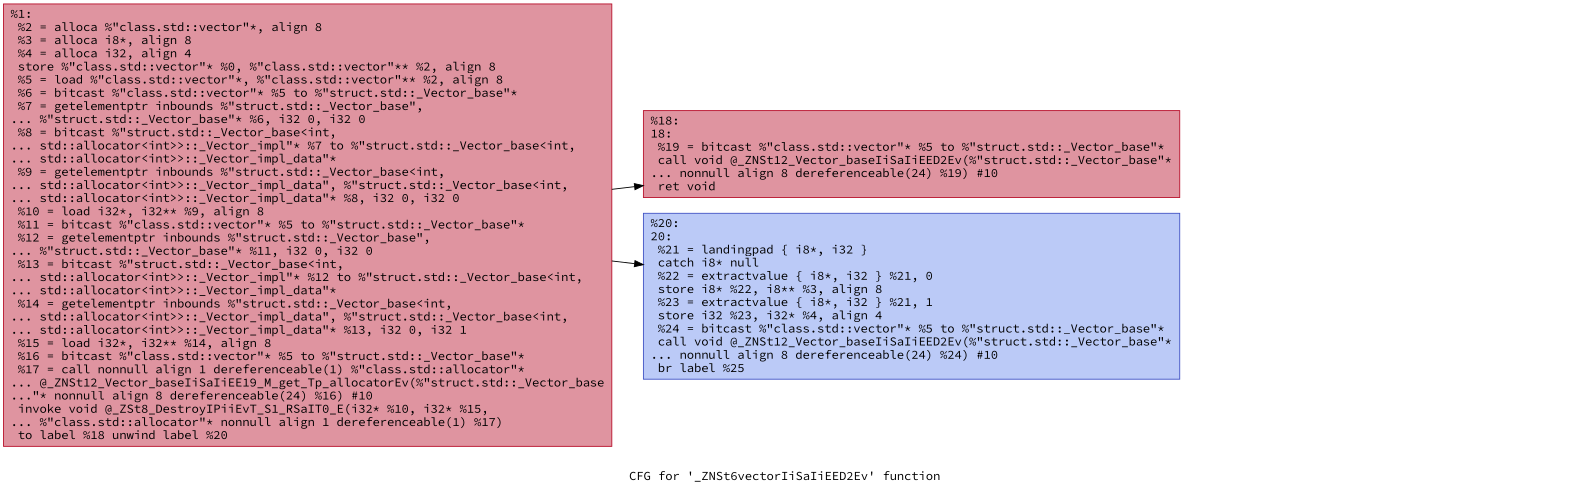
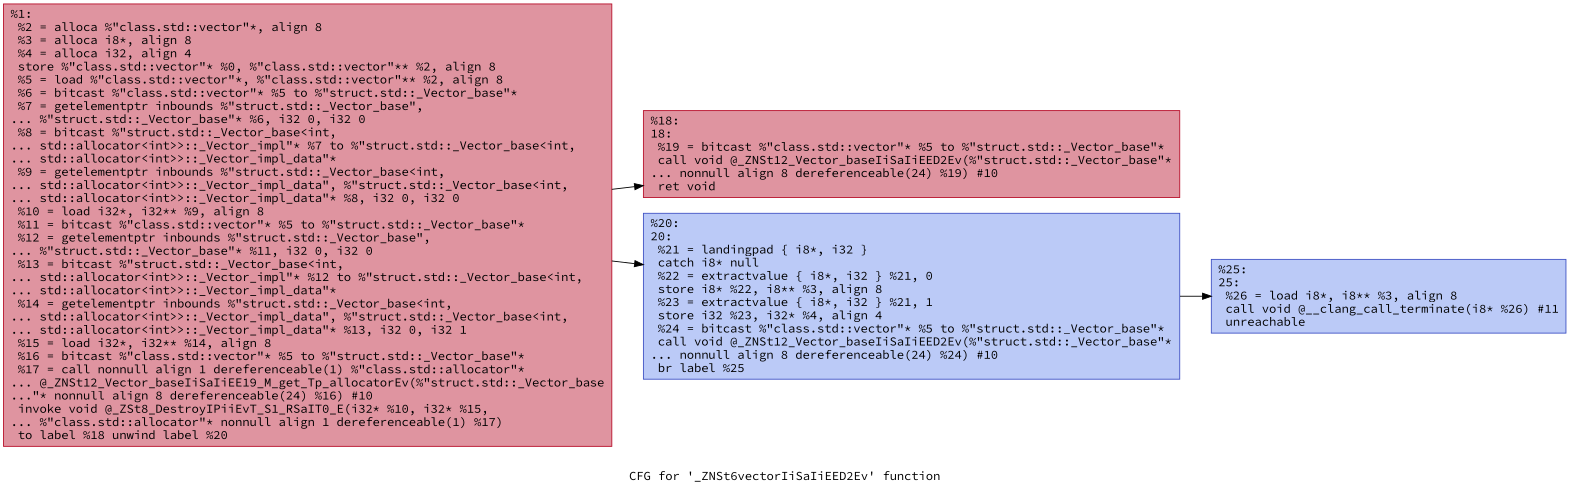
none -> (1389, 296)
